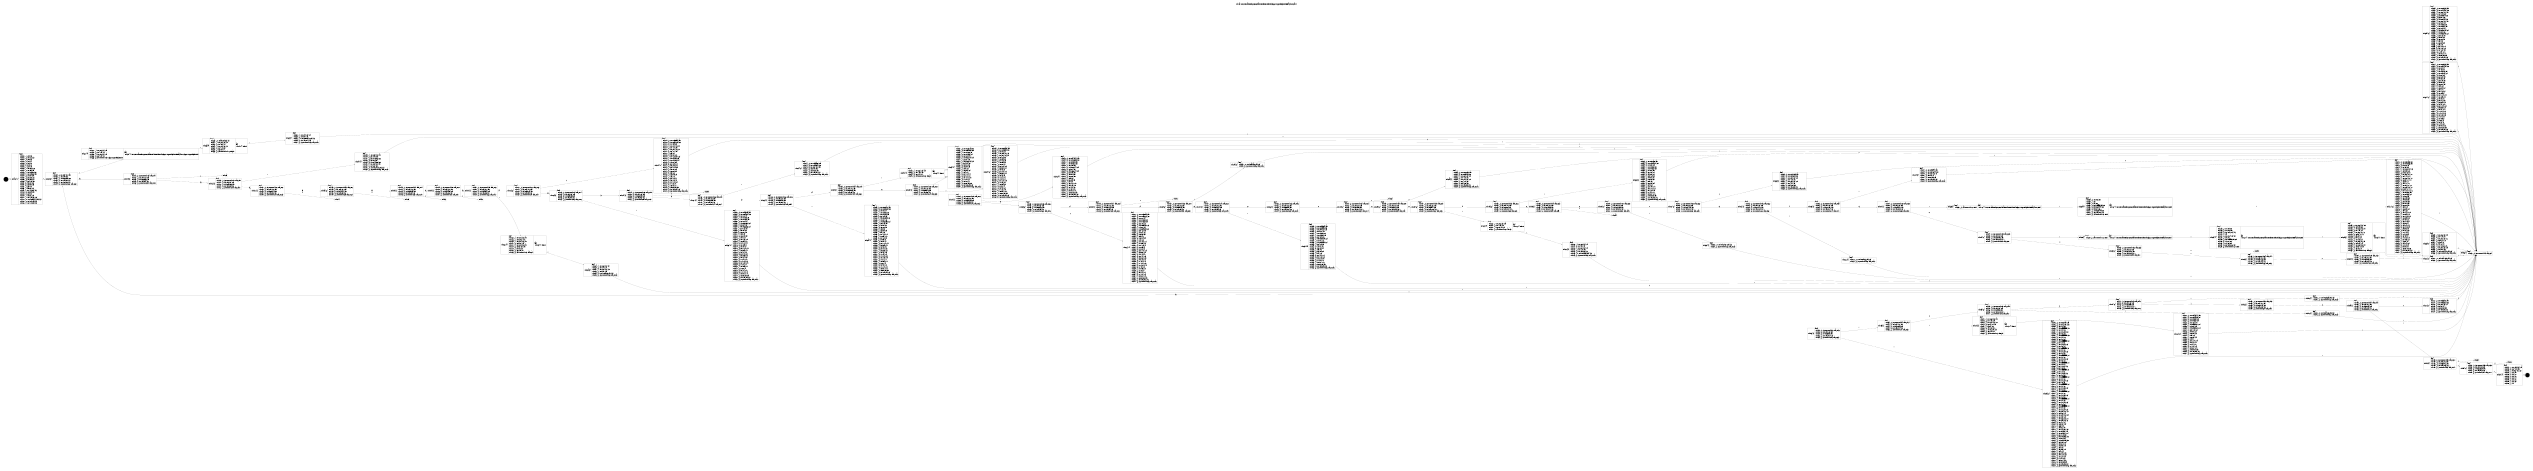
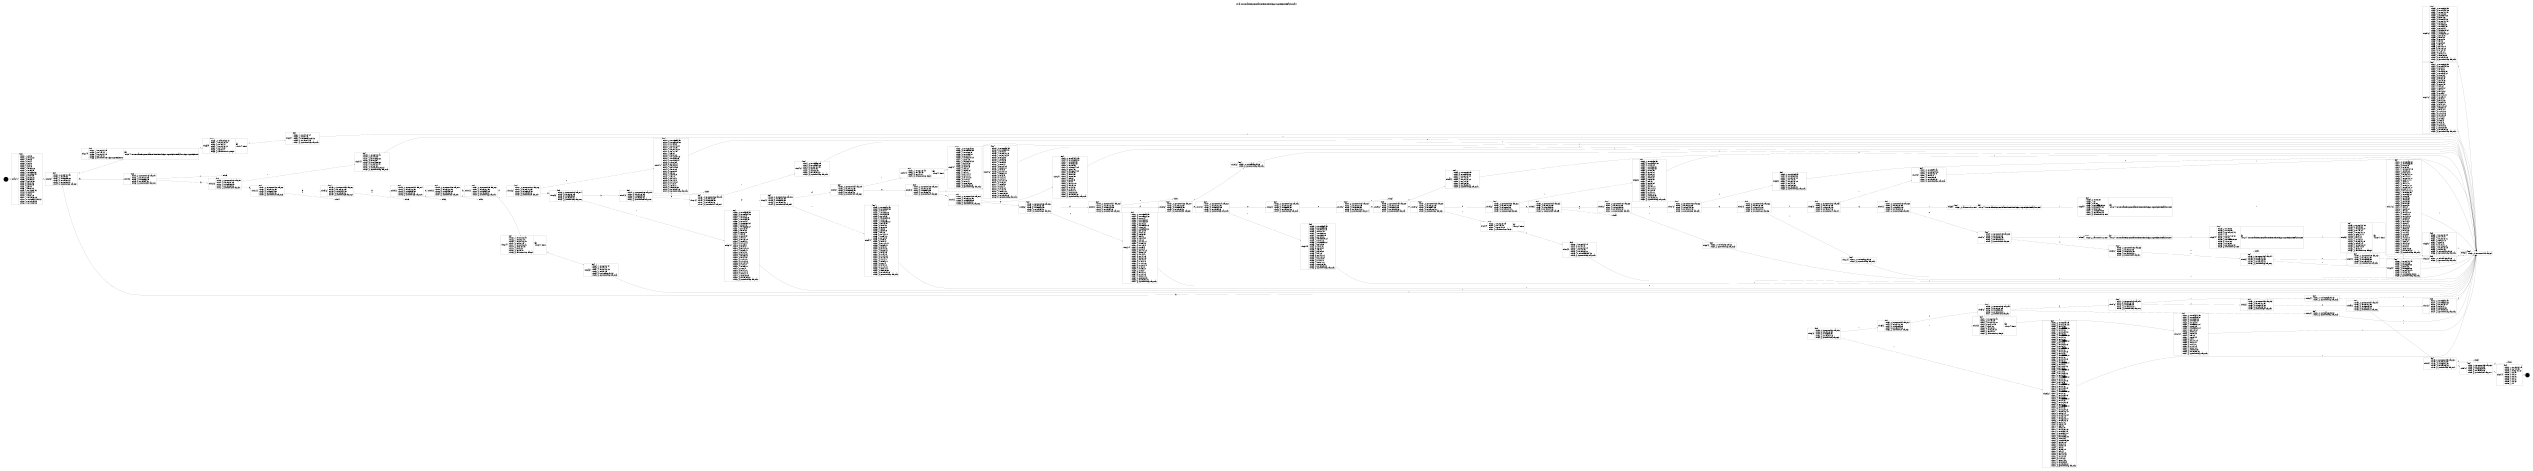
(940, 181) -> (943, 195)
none -> (2404, 268)
